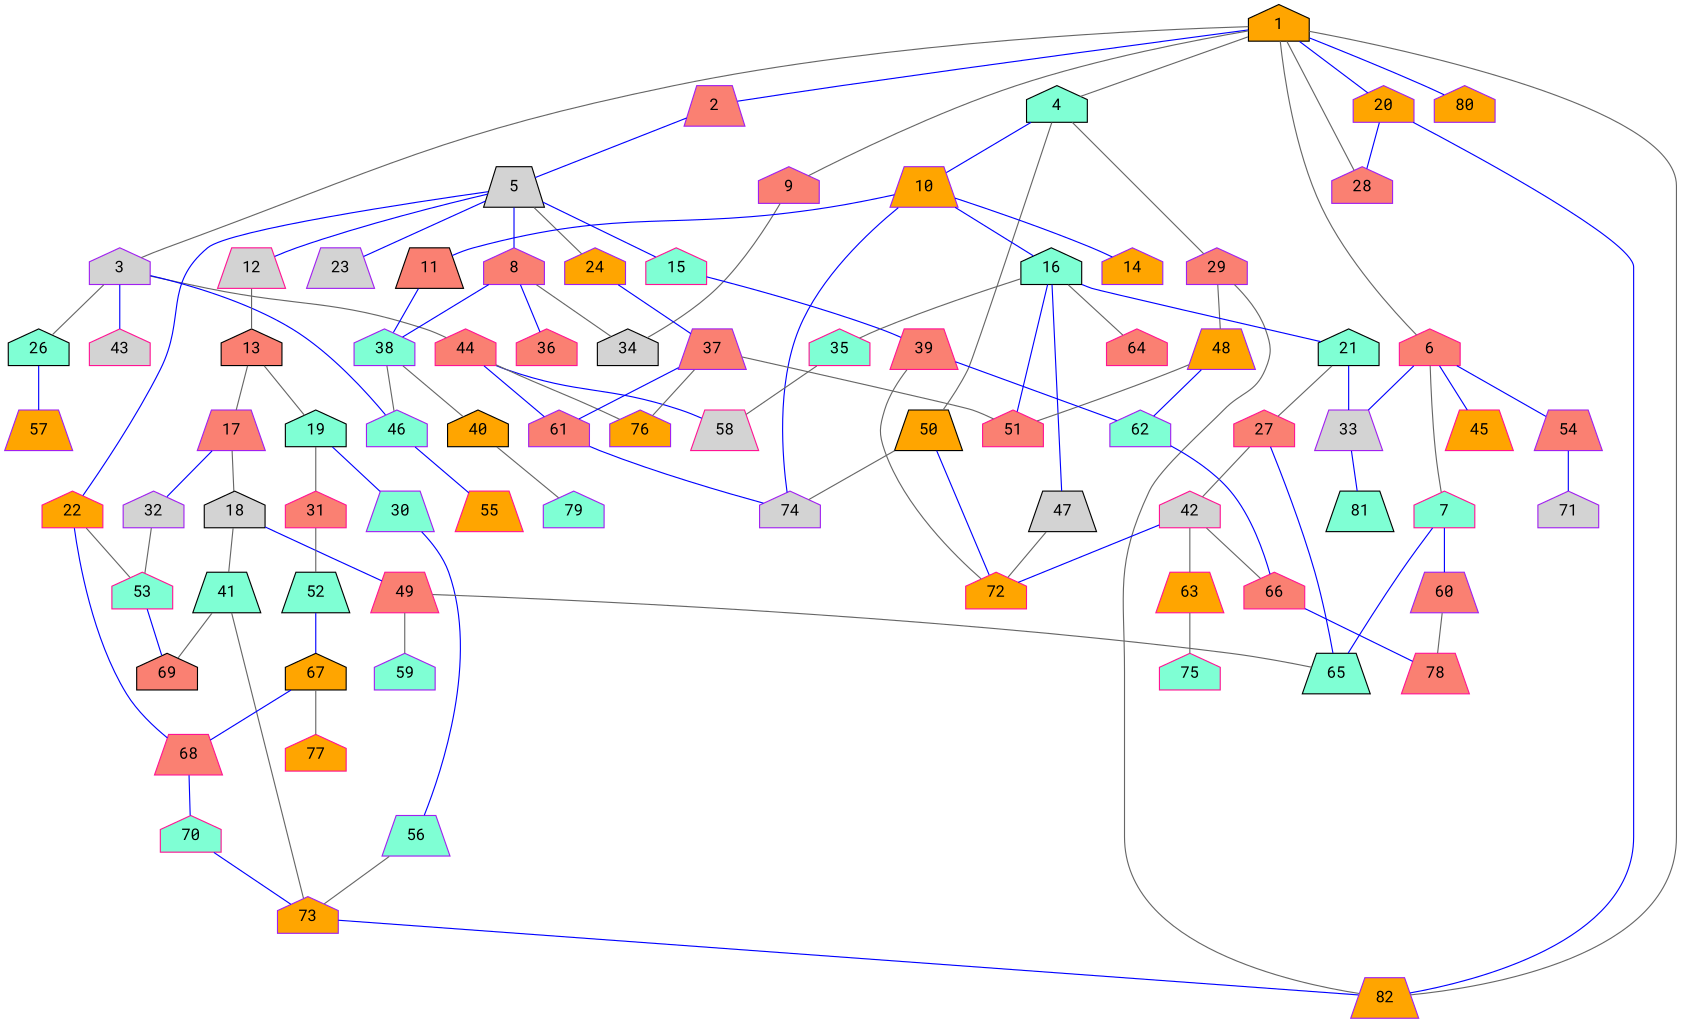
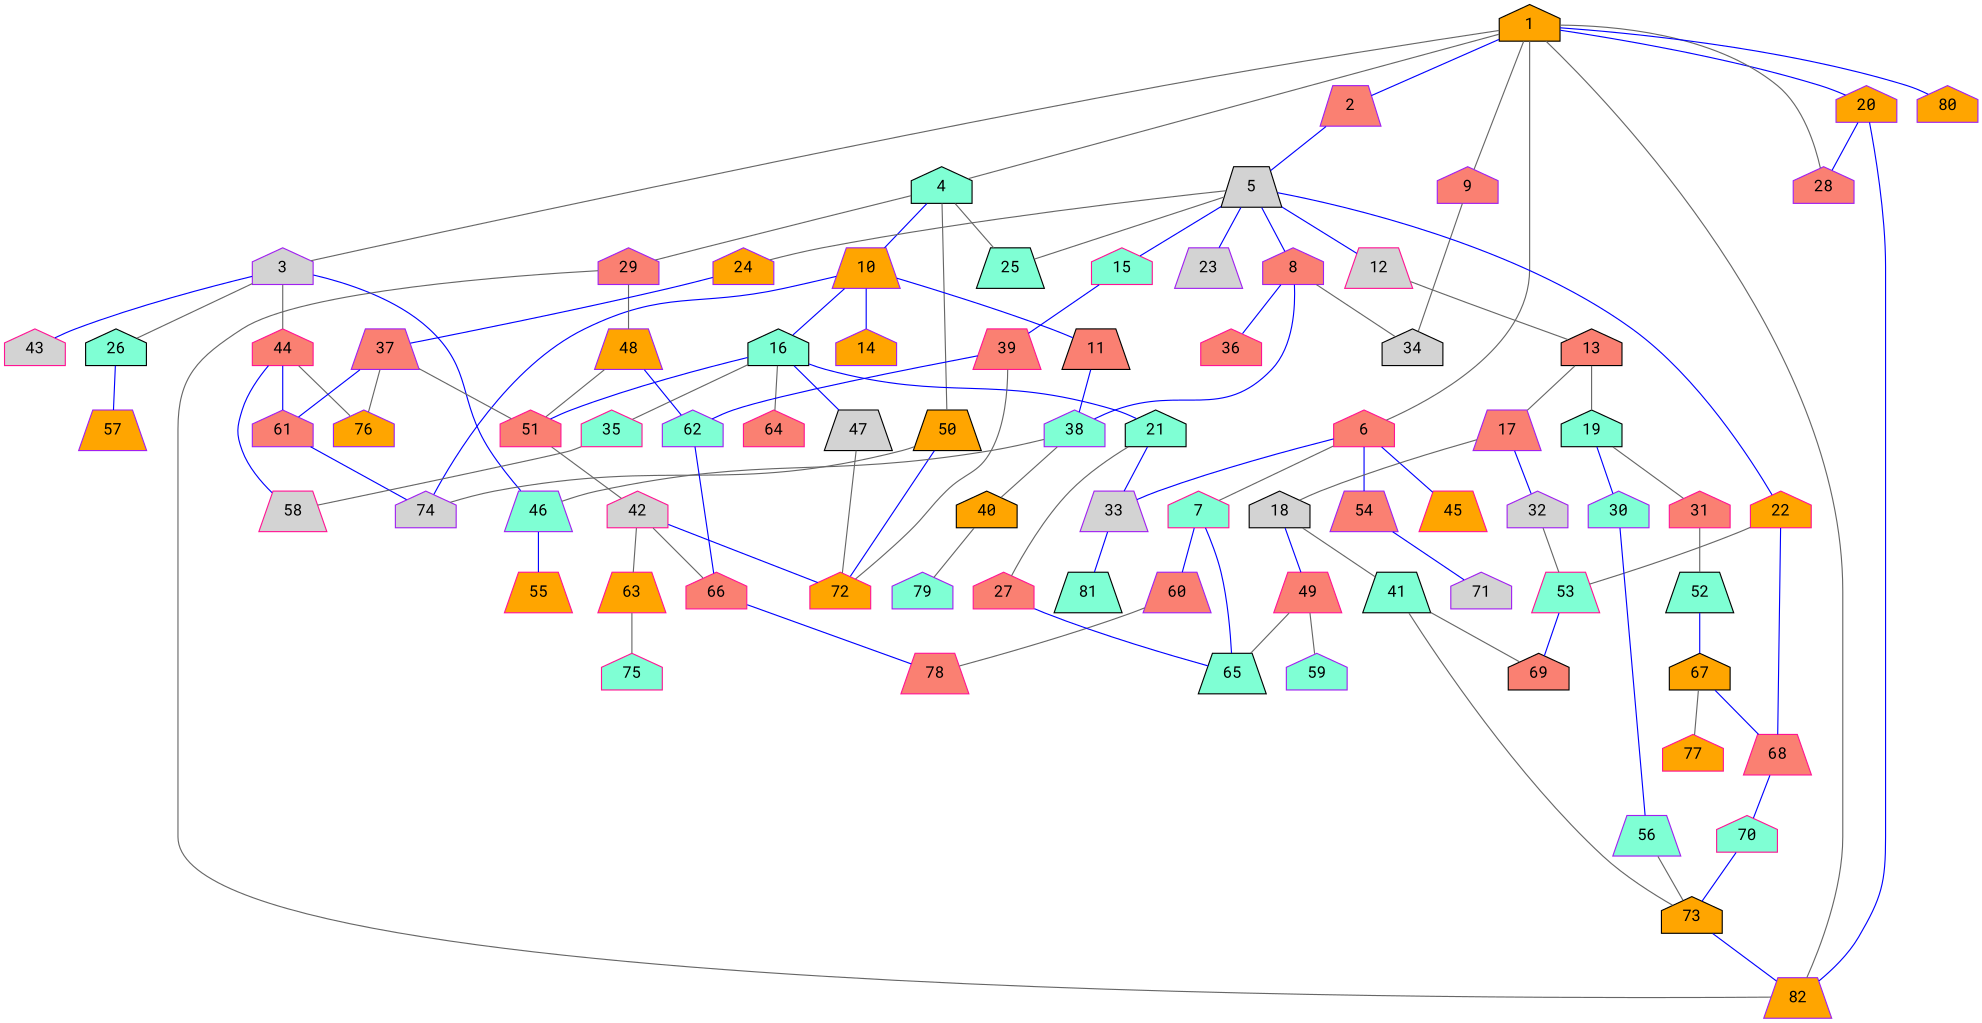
none -> (1010, 268)
(397, 430) -> (538, 511)
(1226, 472) -> (585, 471)
(400, 511) -> (1619, 511)
(142, 592) -> (1566, 592)
(308, 917) -> (1692, 917)
